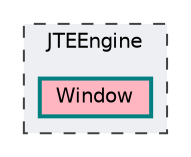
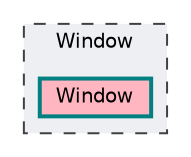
(95, 43) -> (95, 43)
